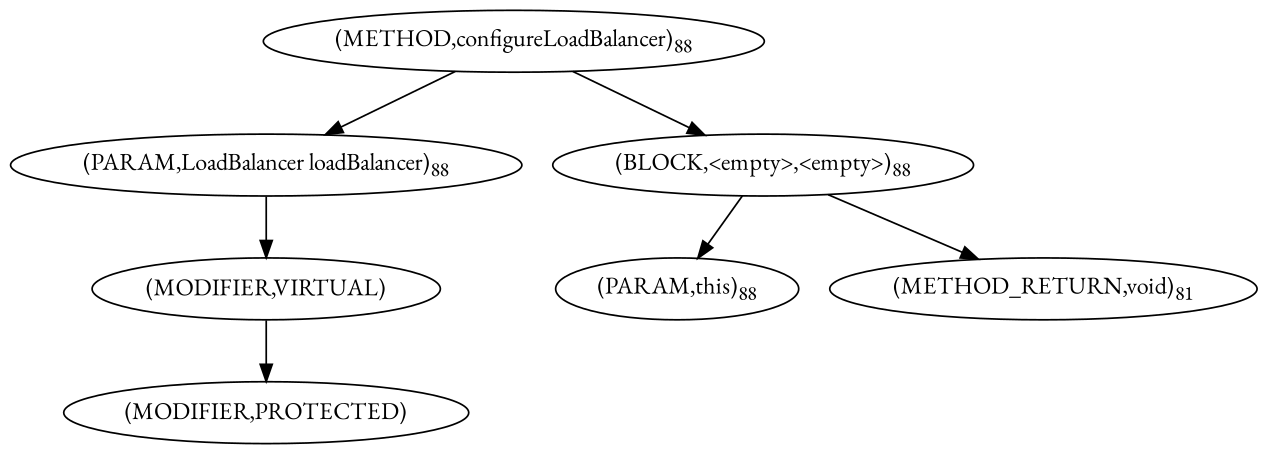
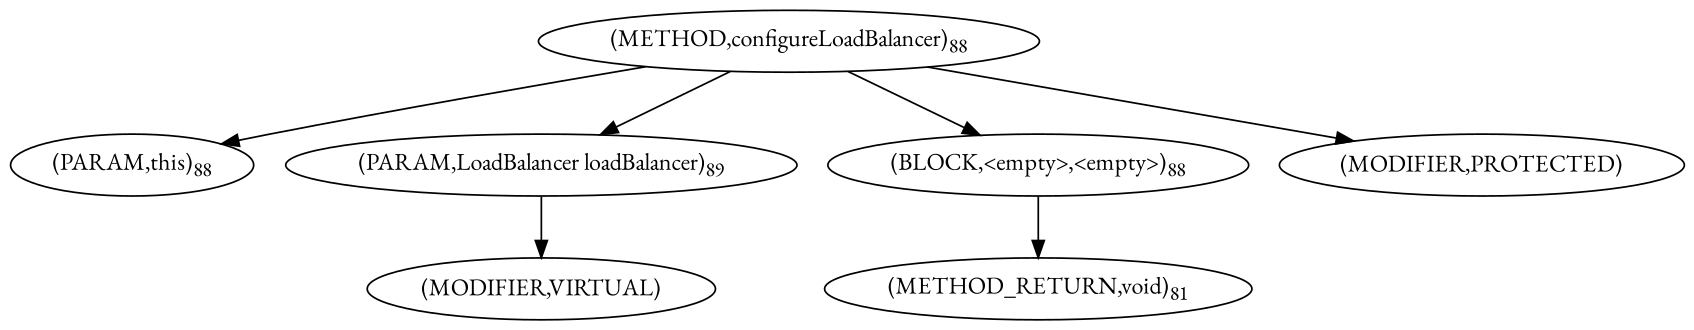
(440, 162) -> (715, 162)
(725, 220) -> (442, 102)
(266, 342) -> (1132, 103)
